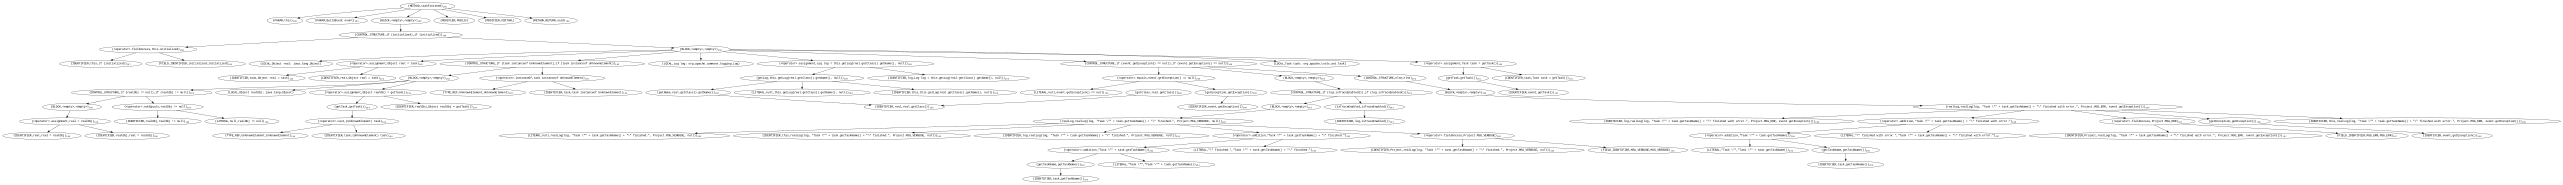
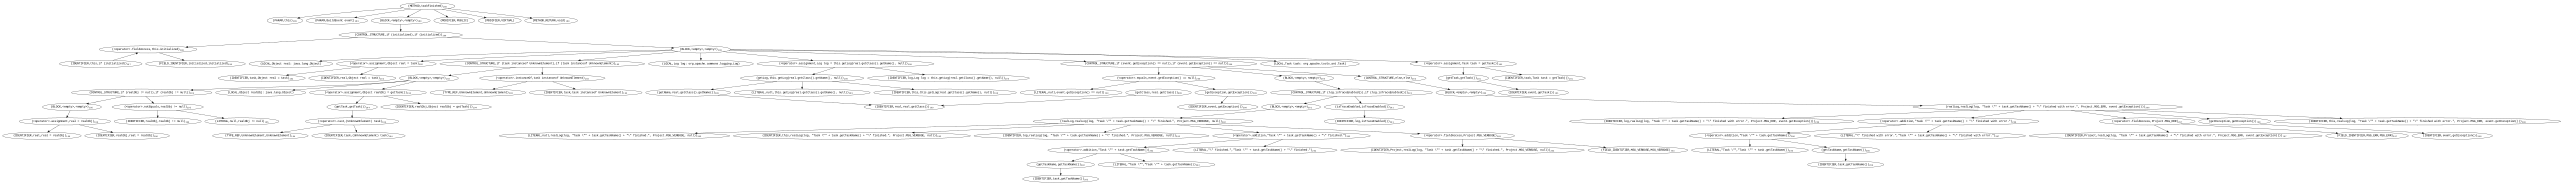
(124, 56) -> (124, 57)
